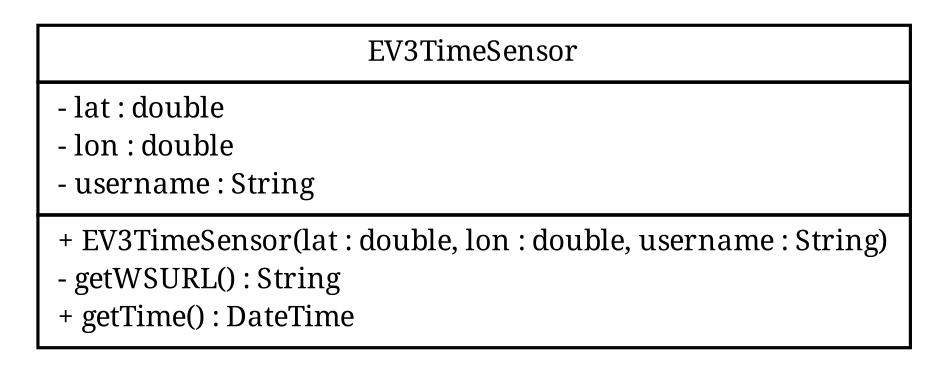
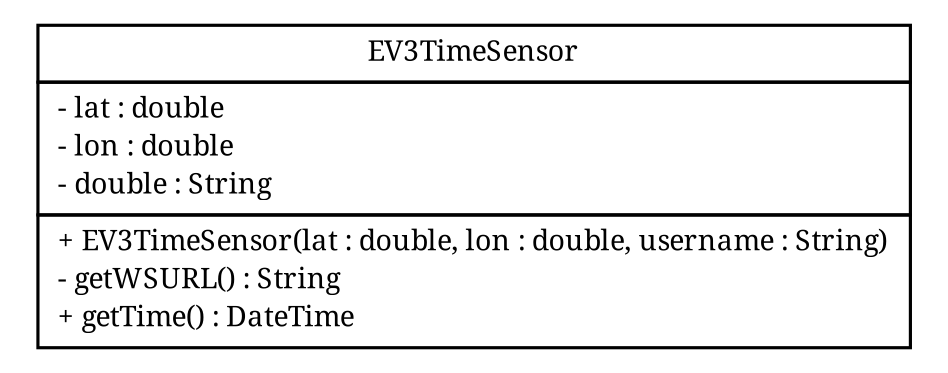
(187, 185) -> (166, 185)
